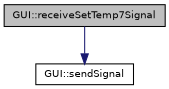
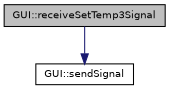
(85, 16) -> (85, 16)
